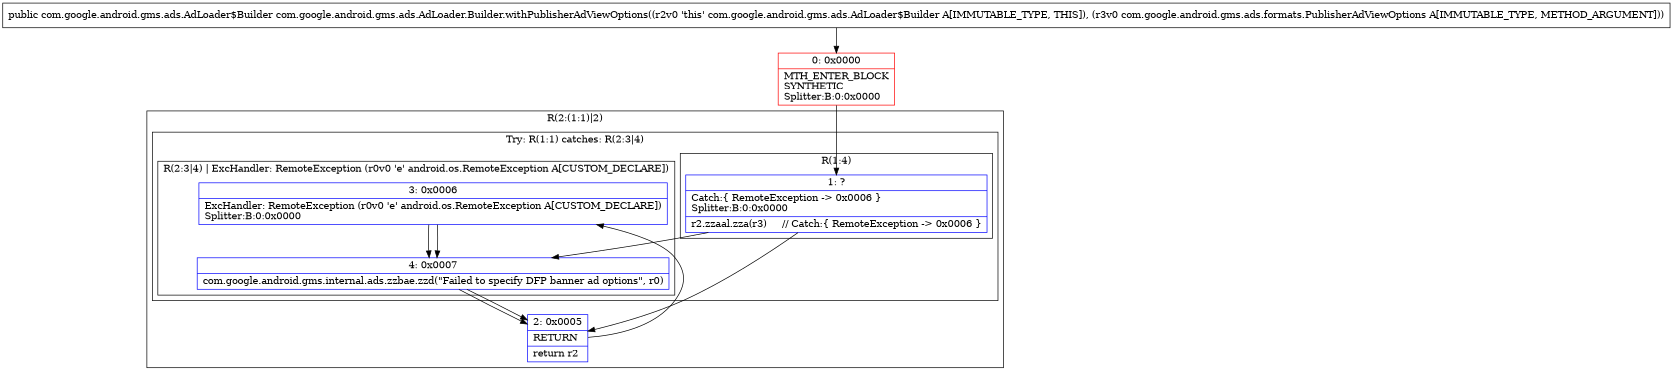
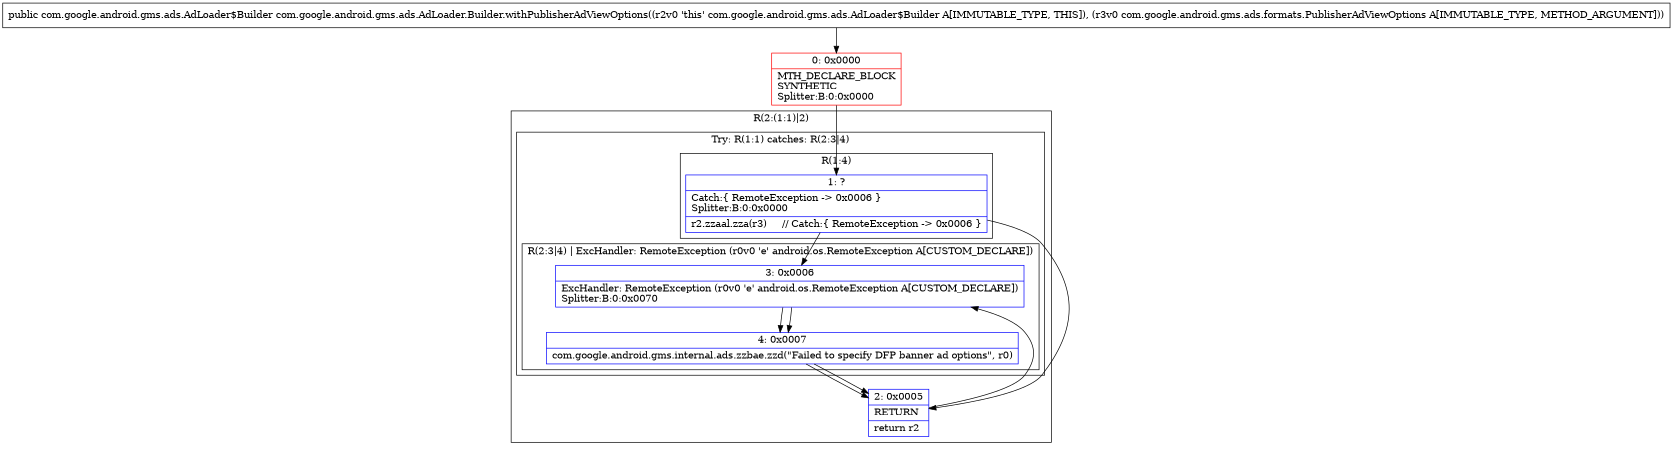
(836, 76) -> (836, 76)
(253, 216) -> (610, 299)
(634, 246) -> (811, 248)
